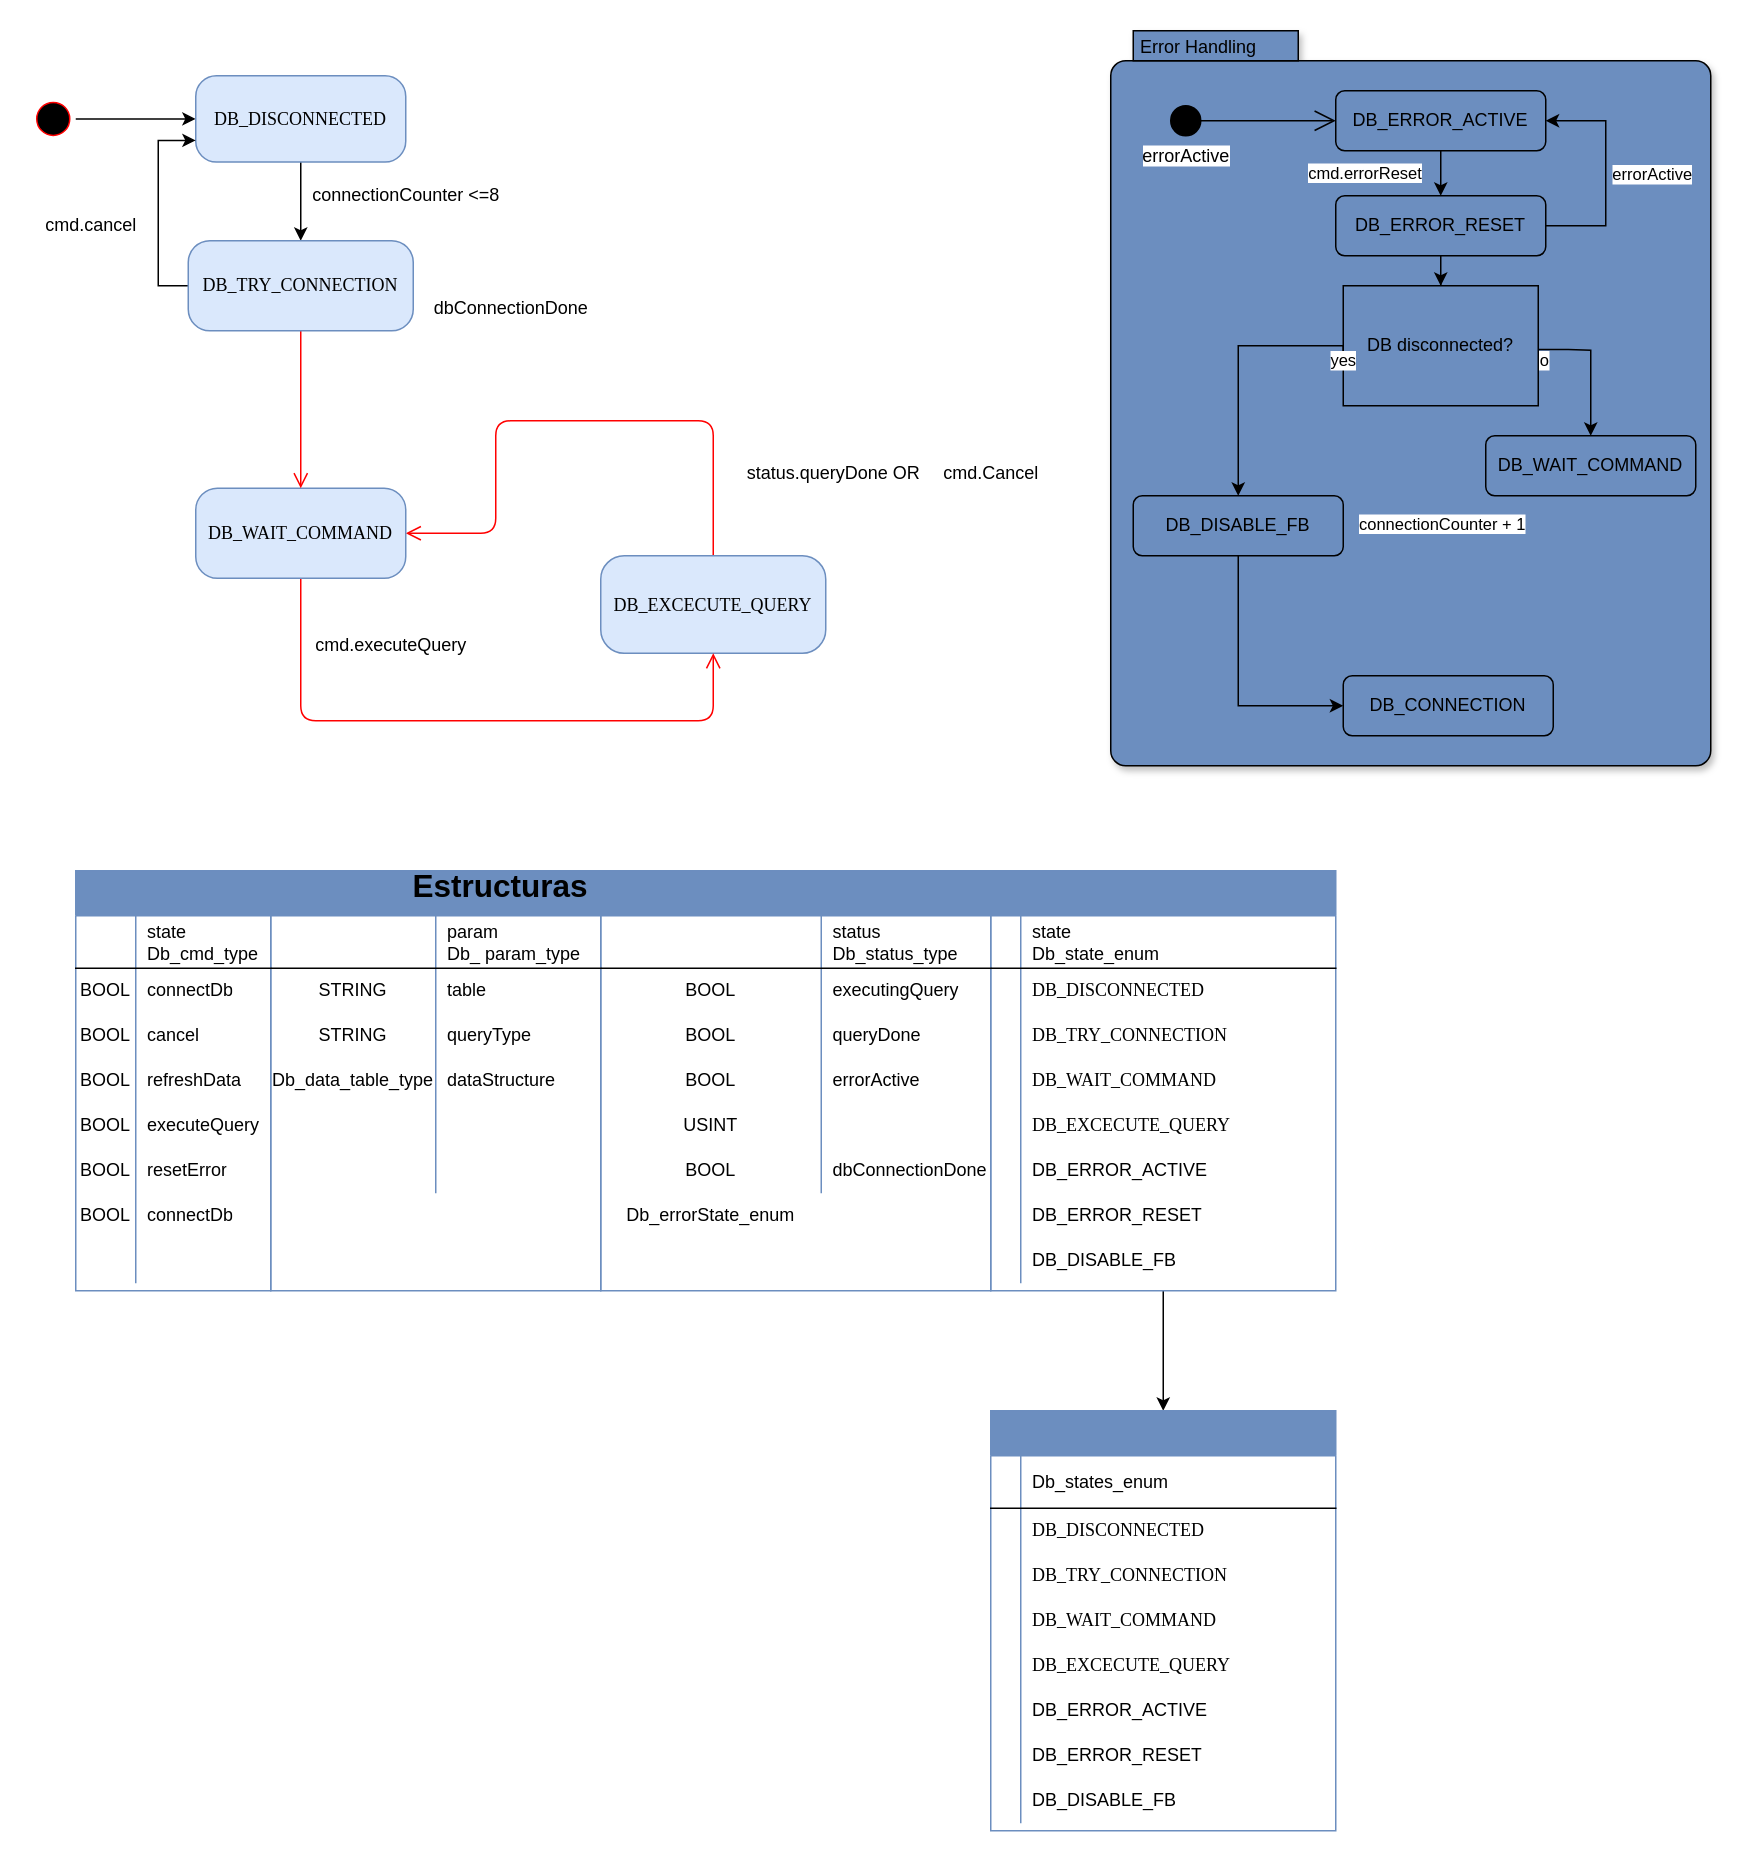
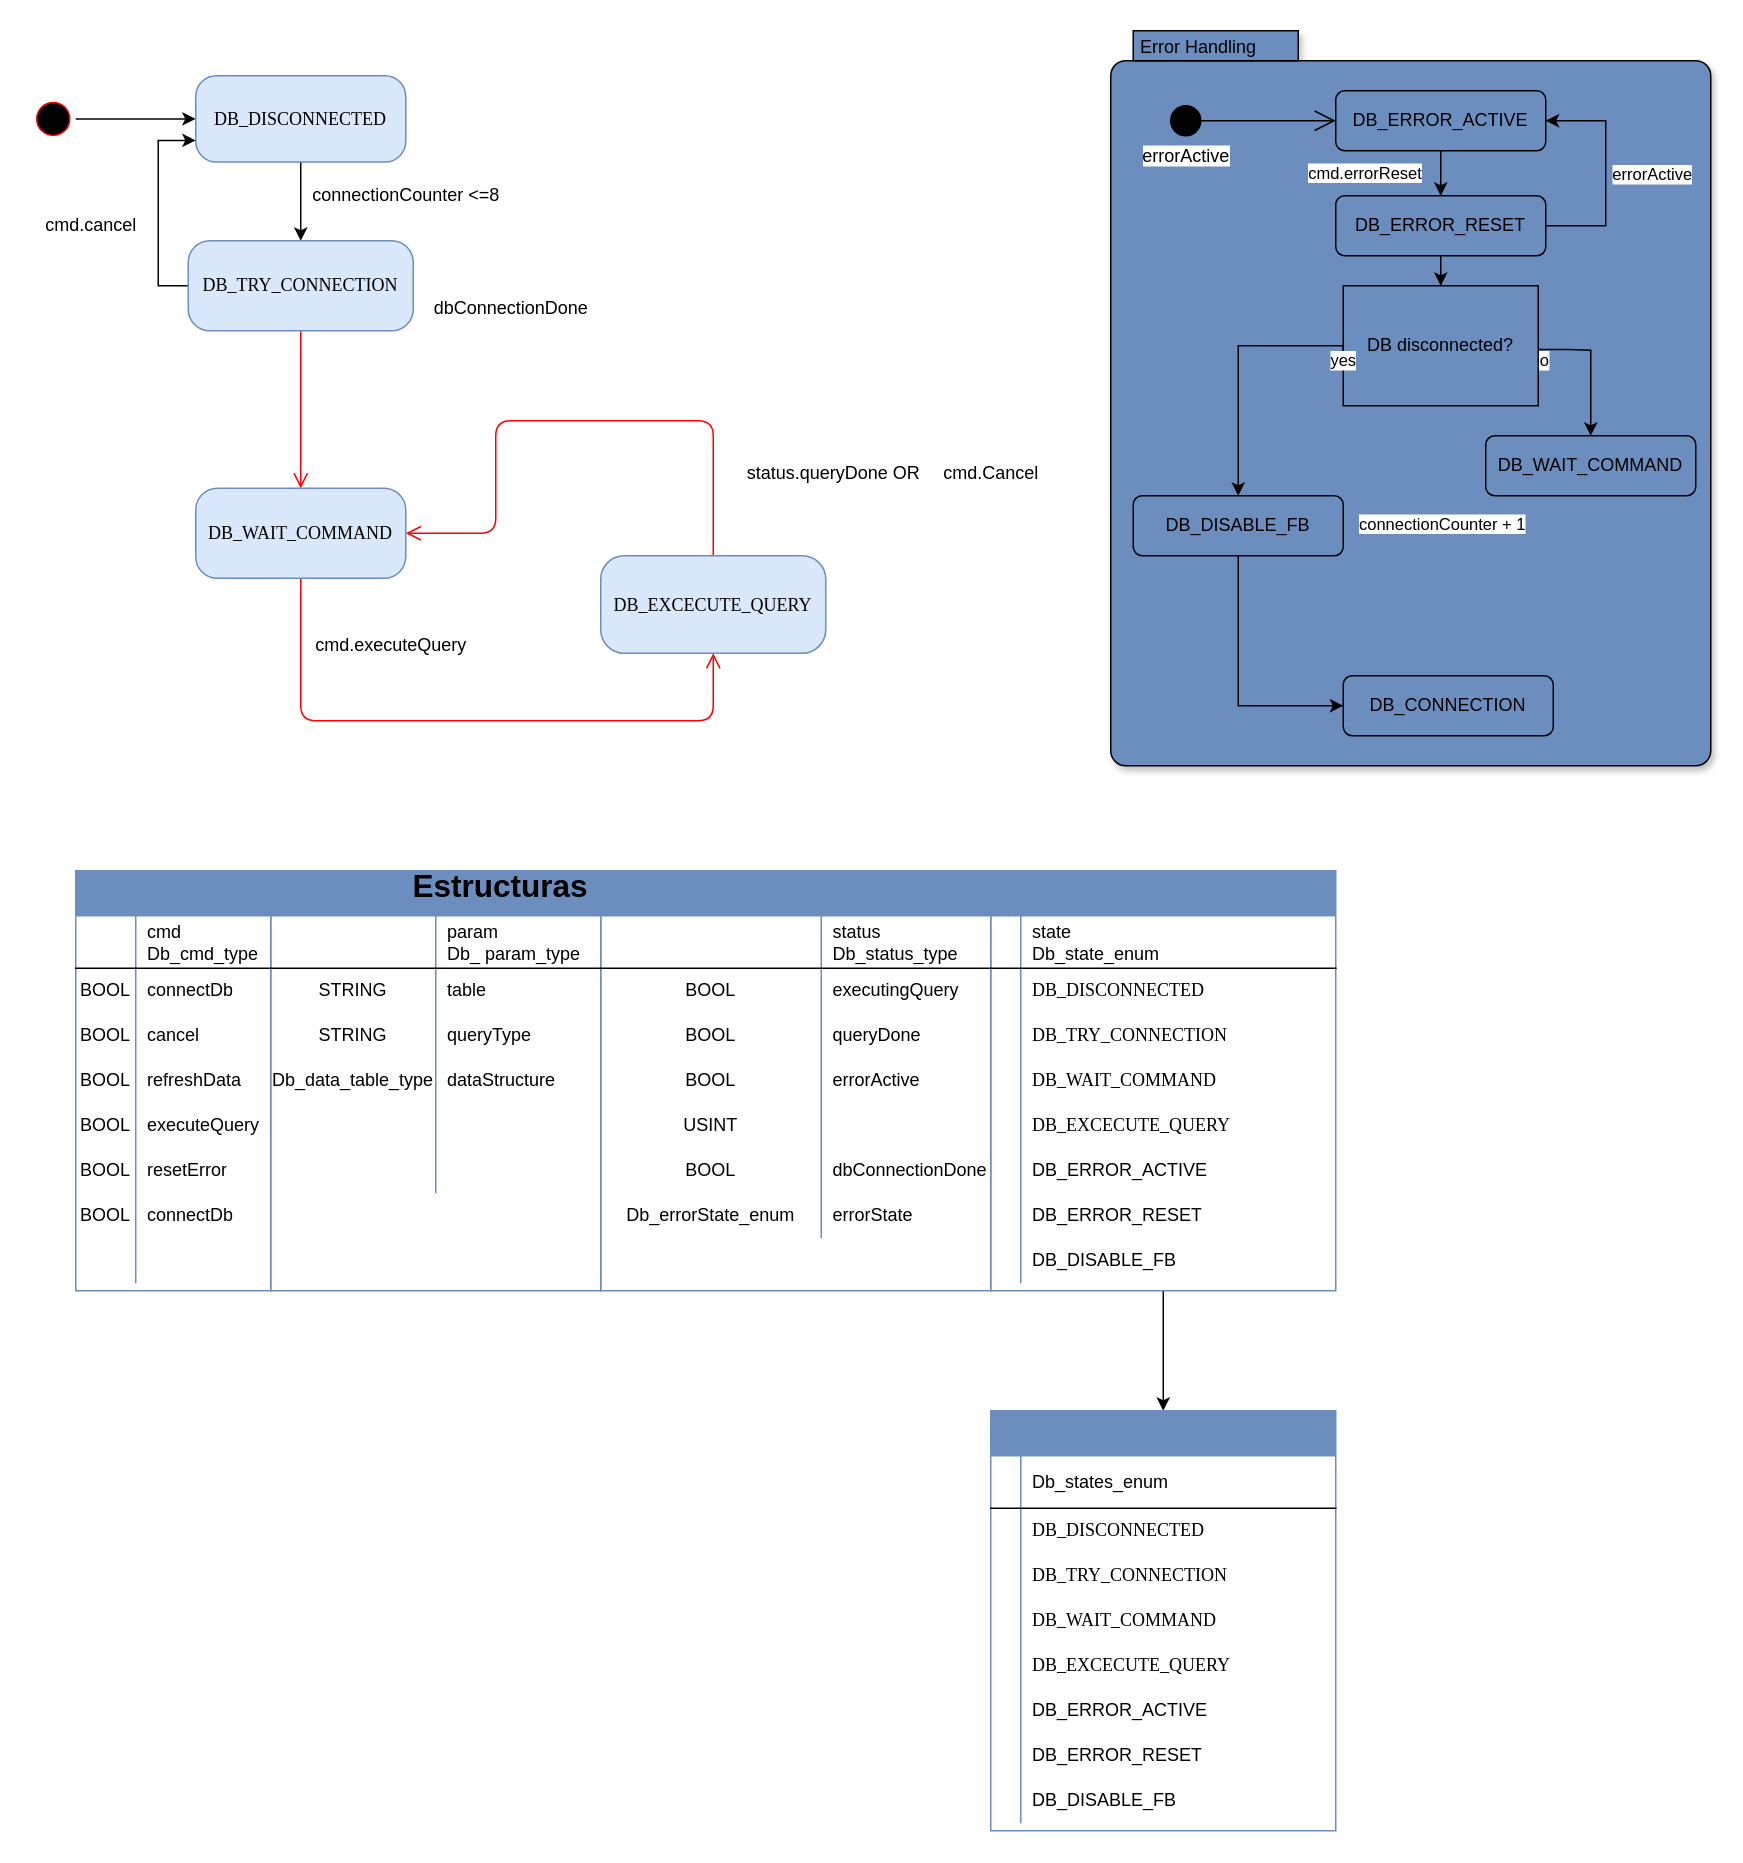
(203, 943) -> (203, 943)
none -> (906, 1216)
